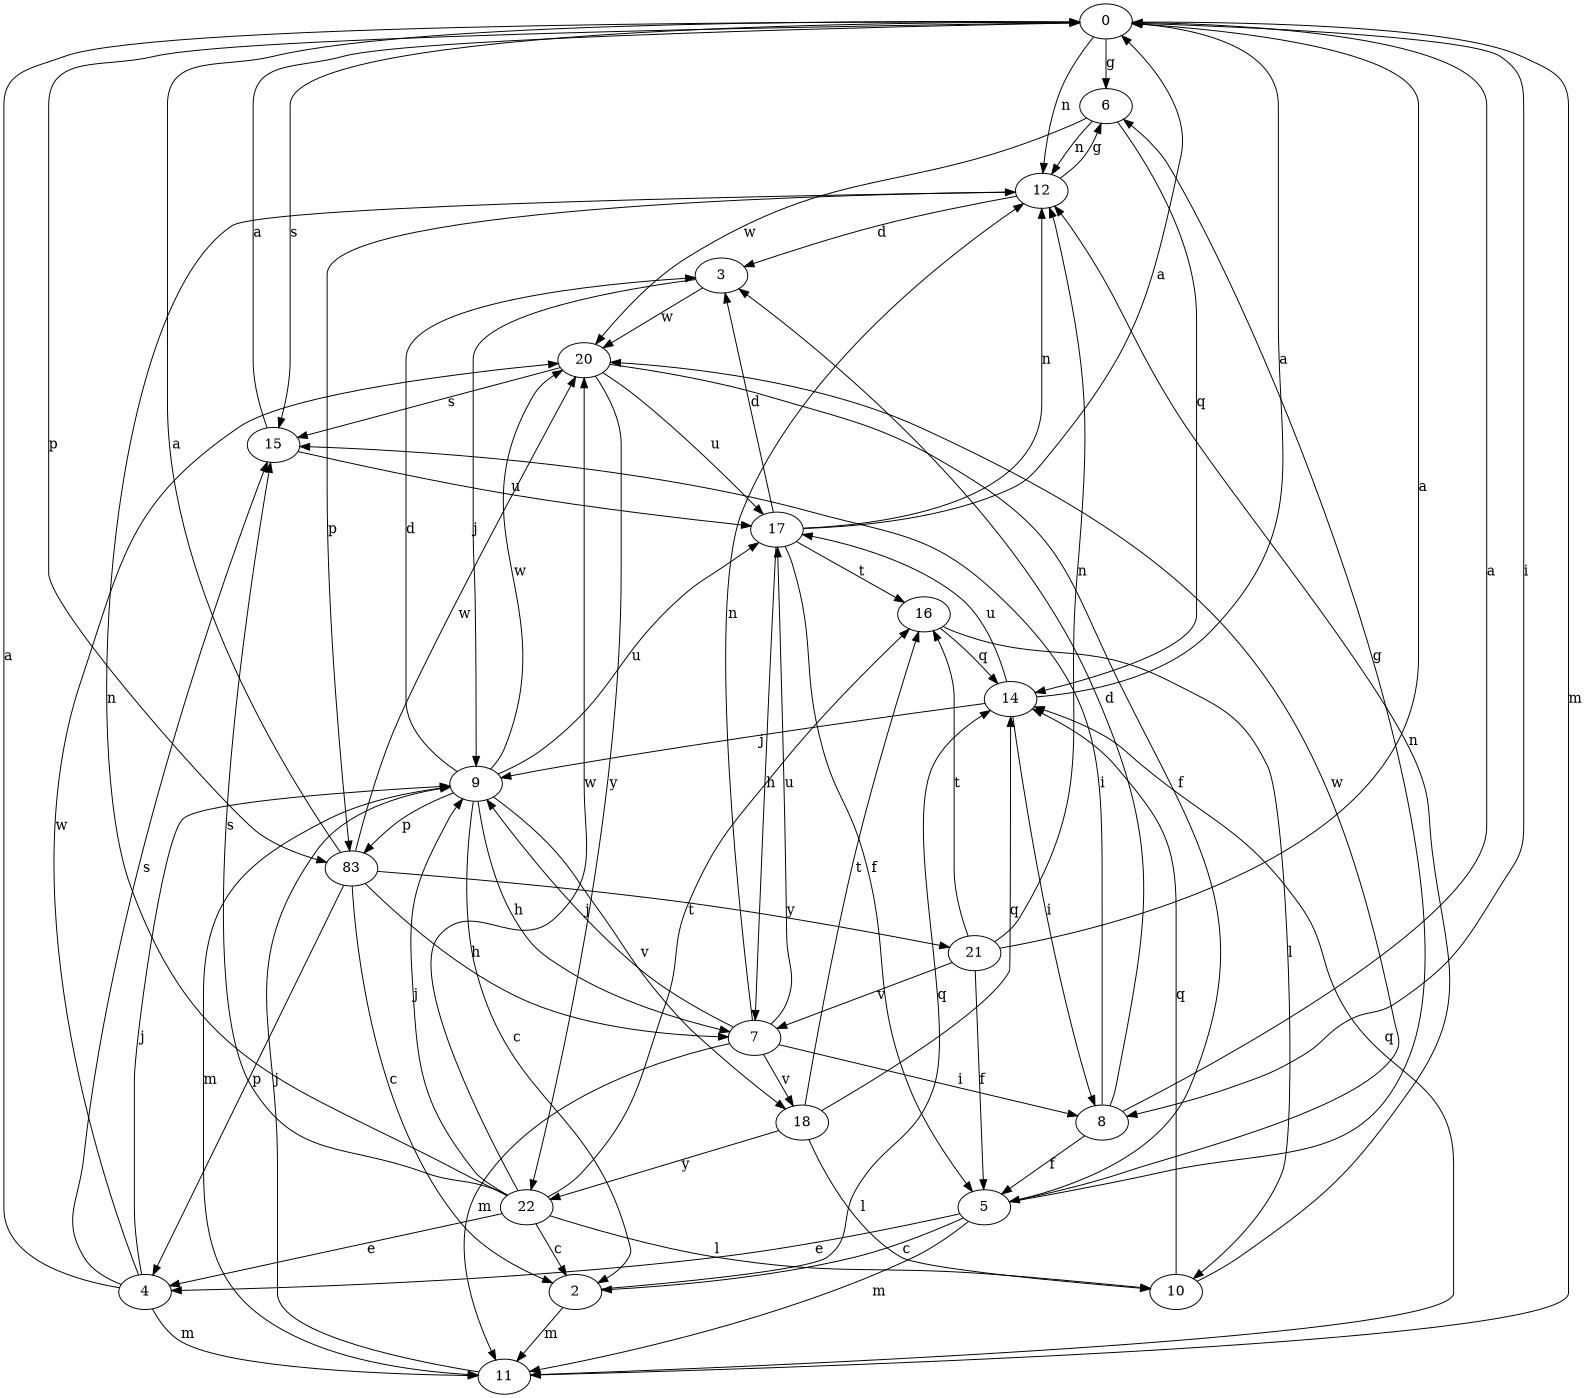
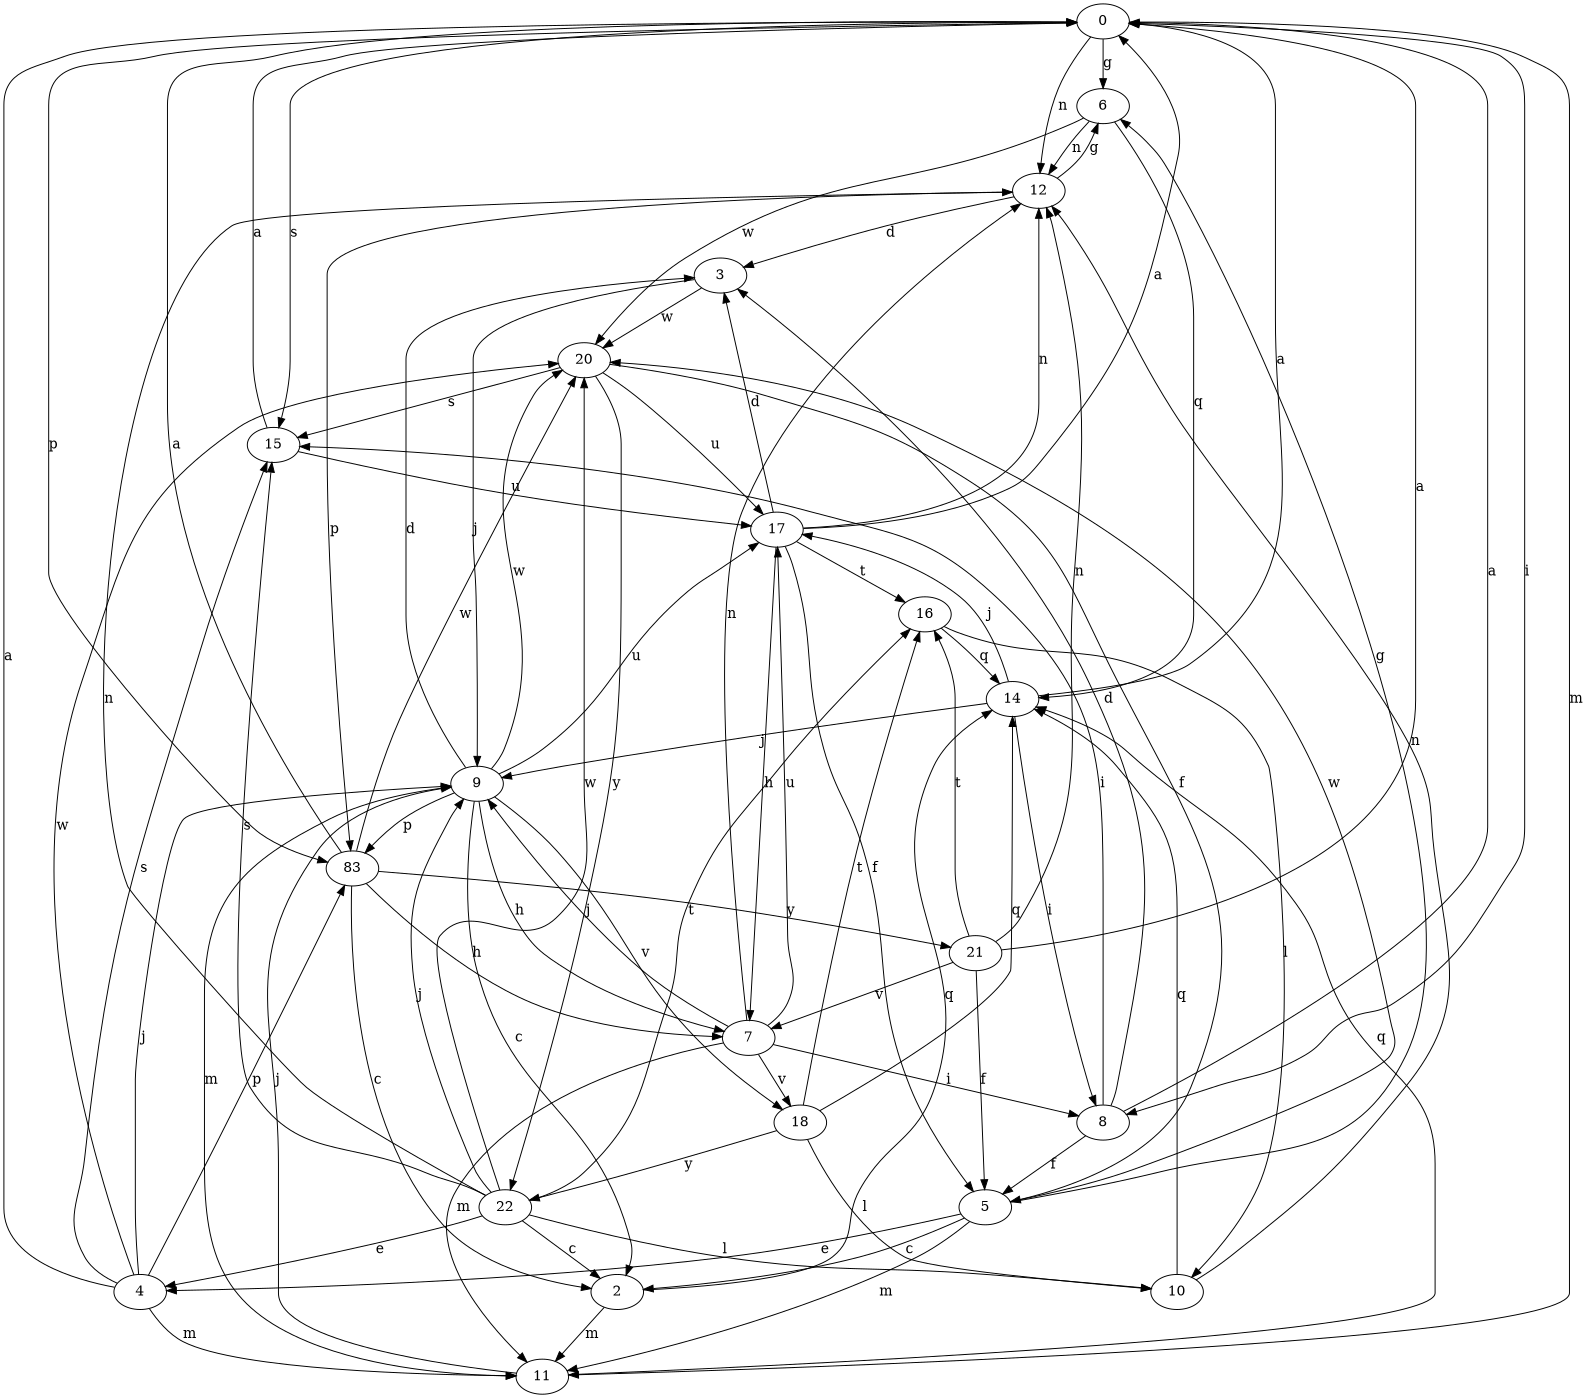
(991, 614) -> (990, 614)
(260, 1057) -> (241, 1095)
